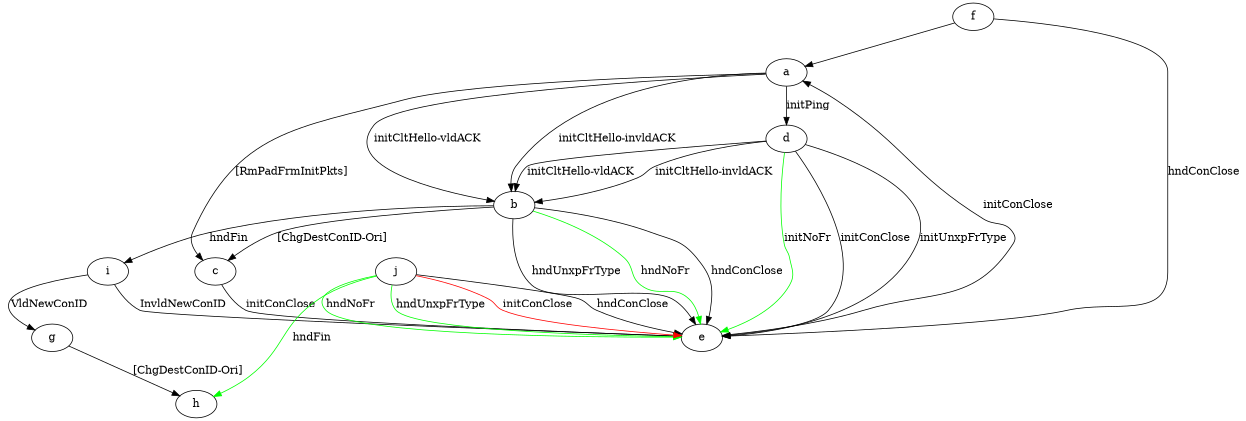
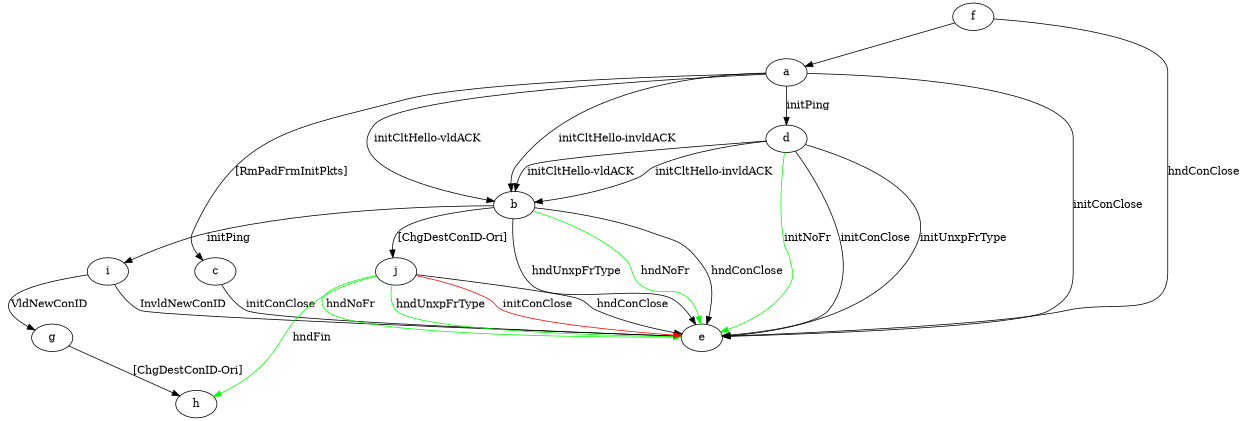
(361, 218) -> (435, 217)
(230, 238) -> (230, 238)
(999, 263) -> (1073, 247)
